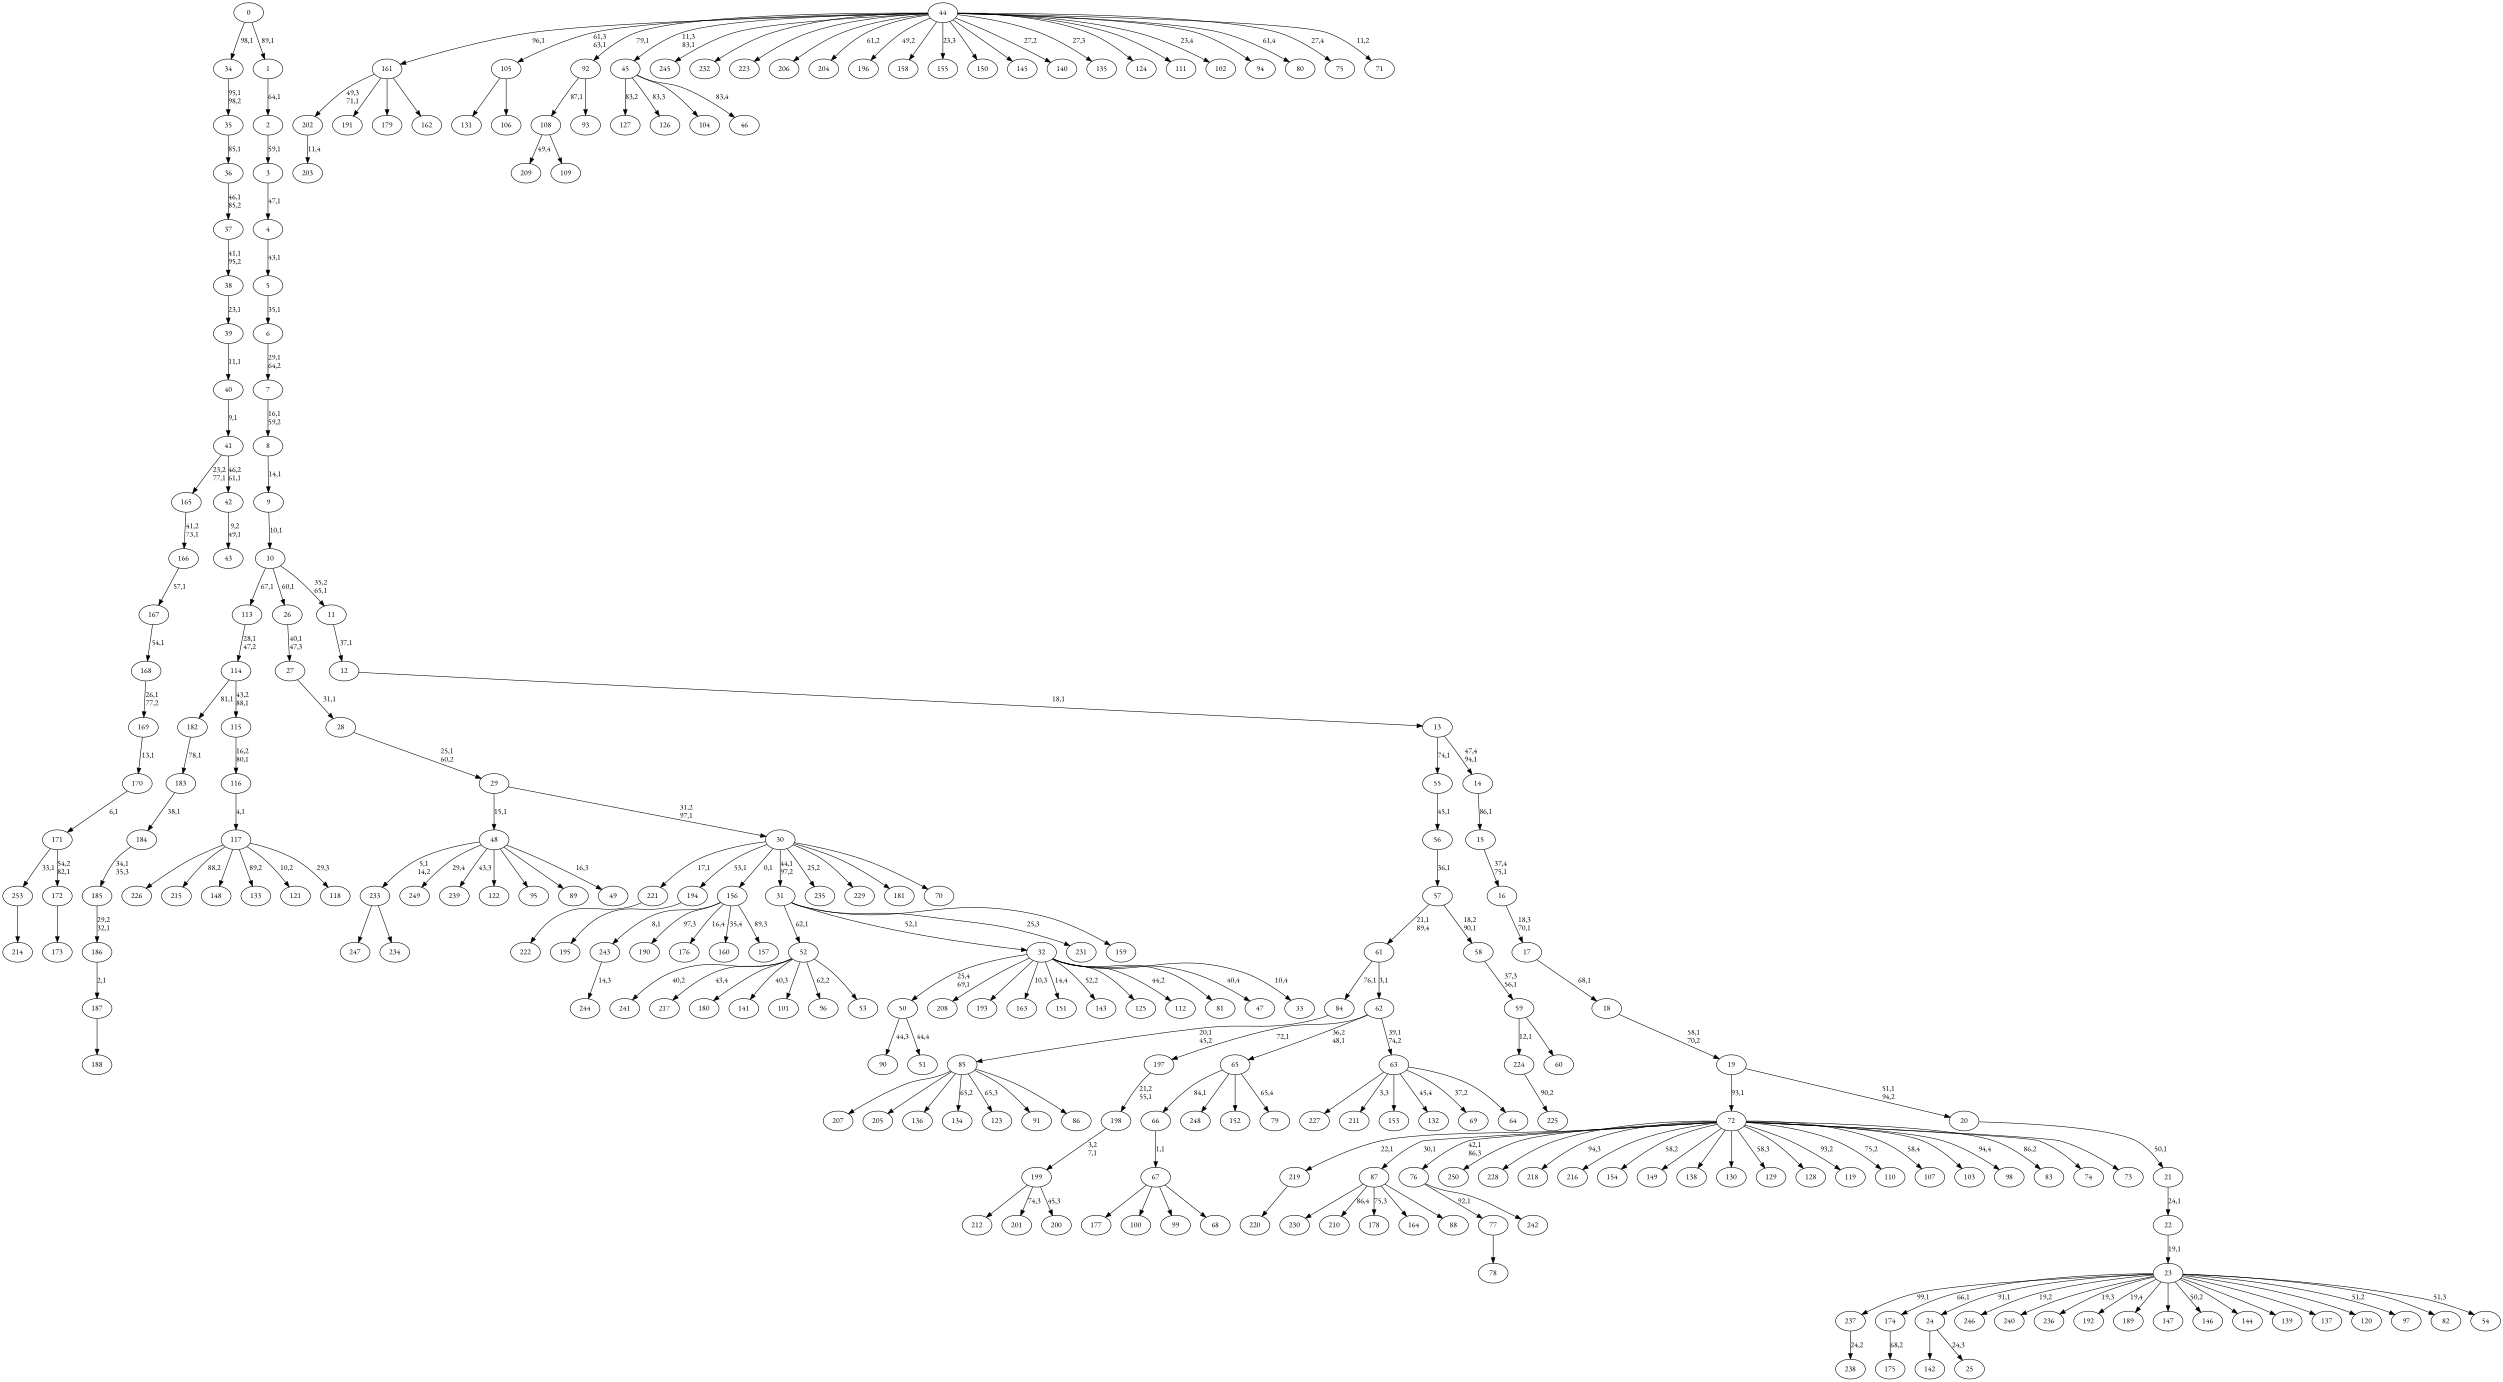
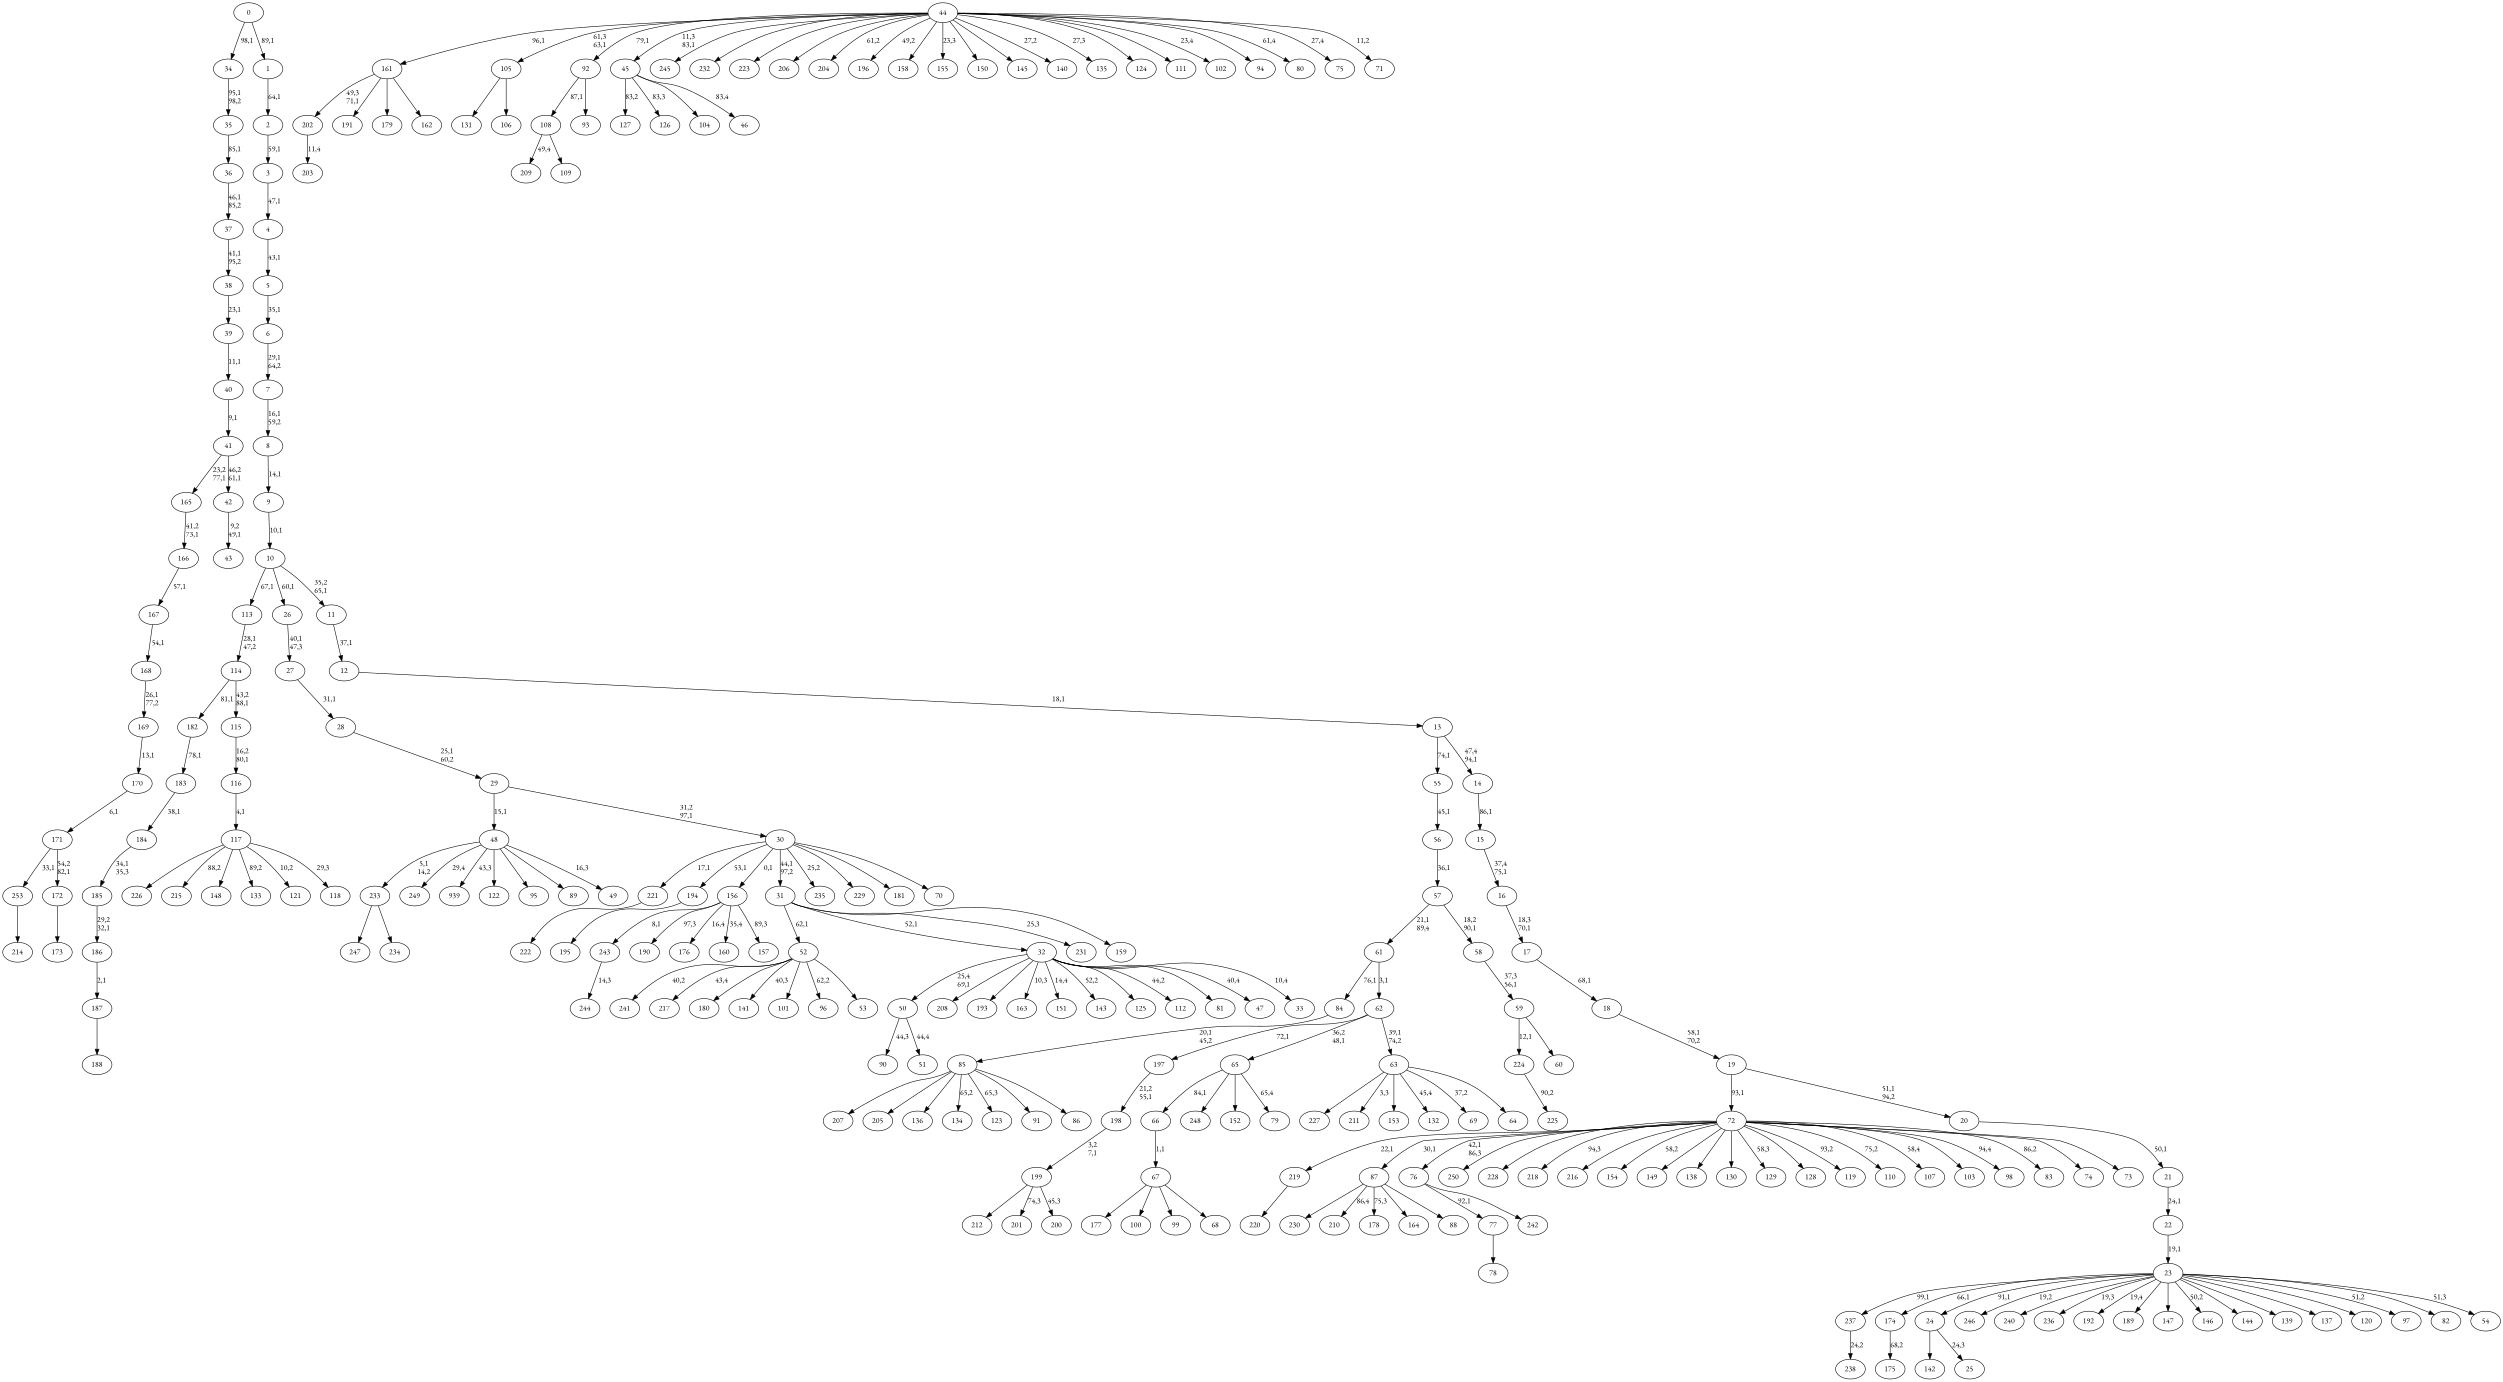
(454, 896) -> (454, 896)
